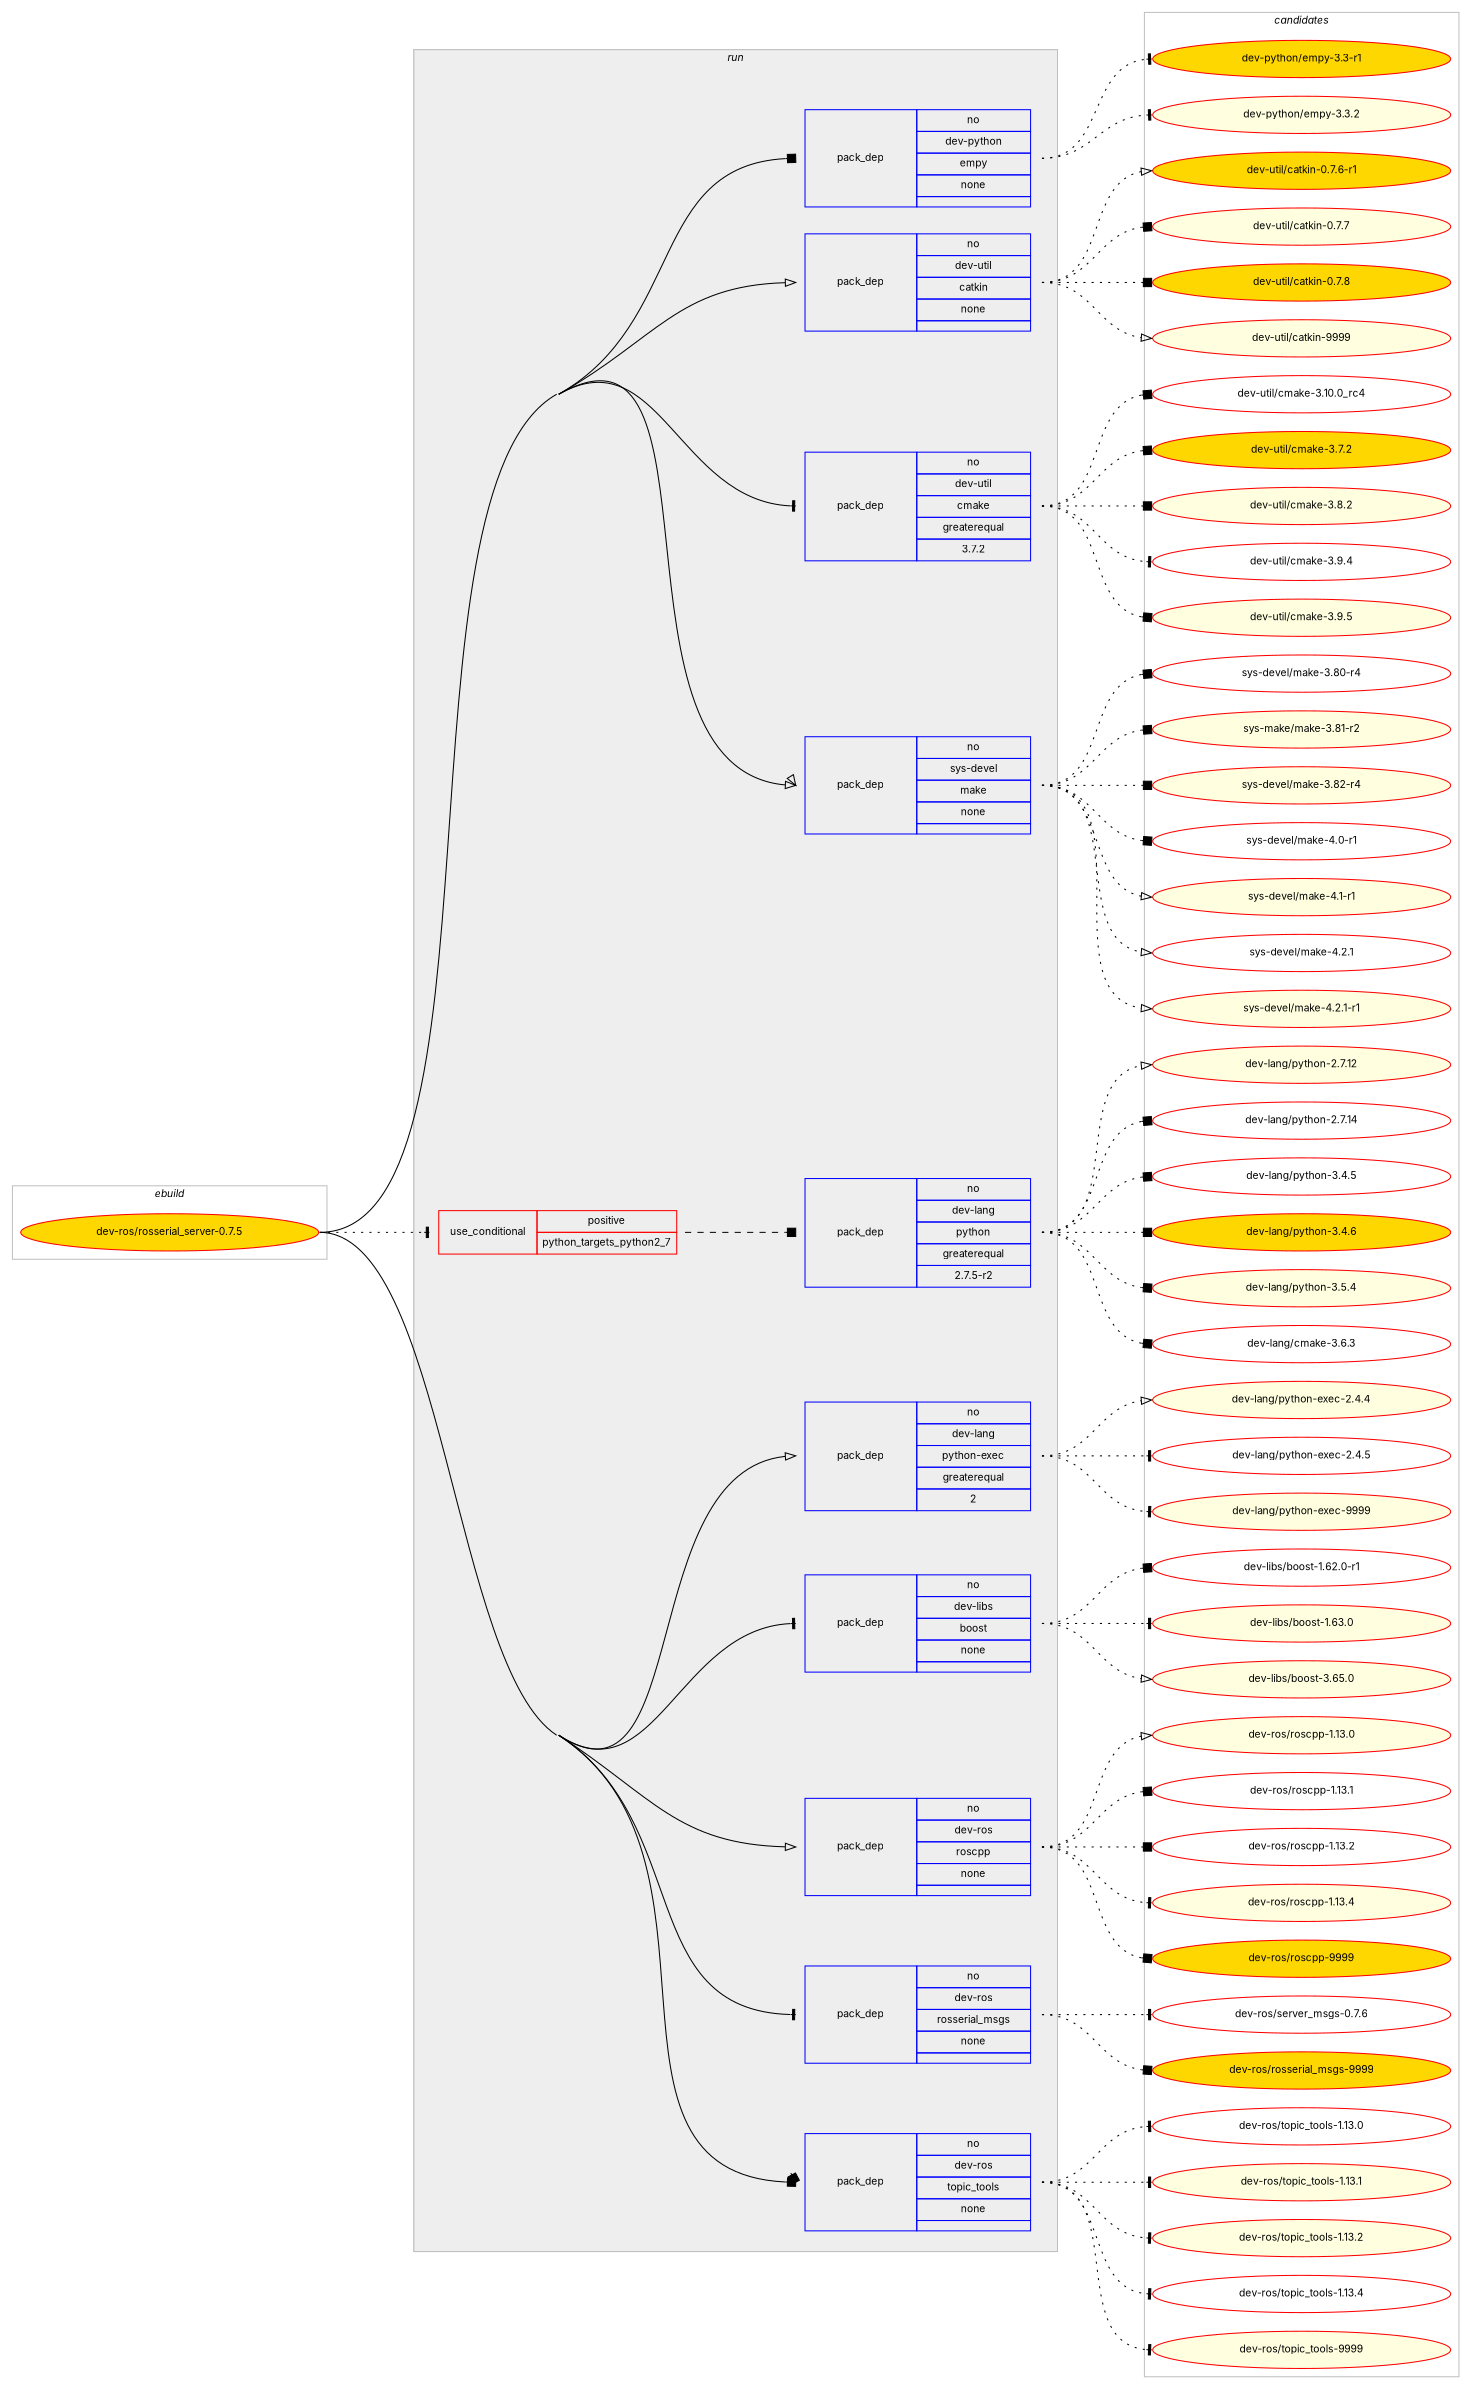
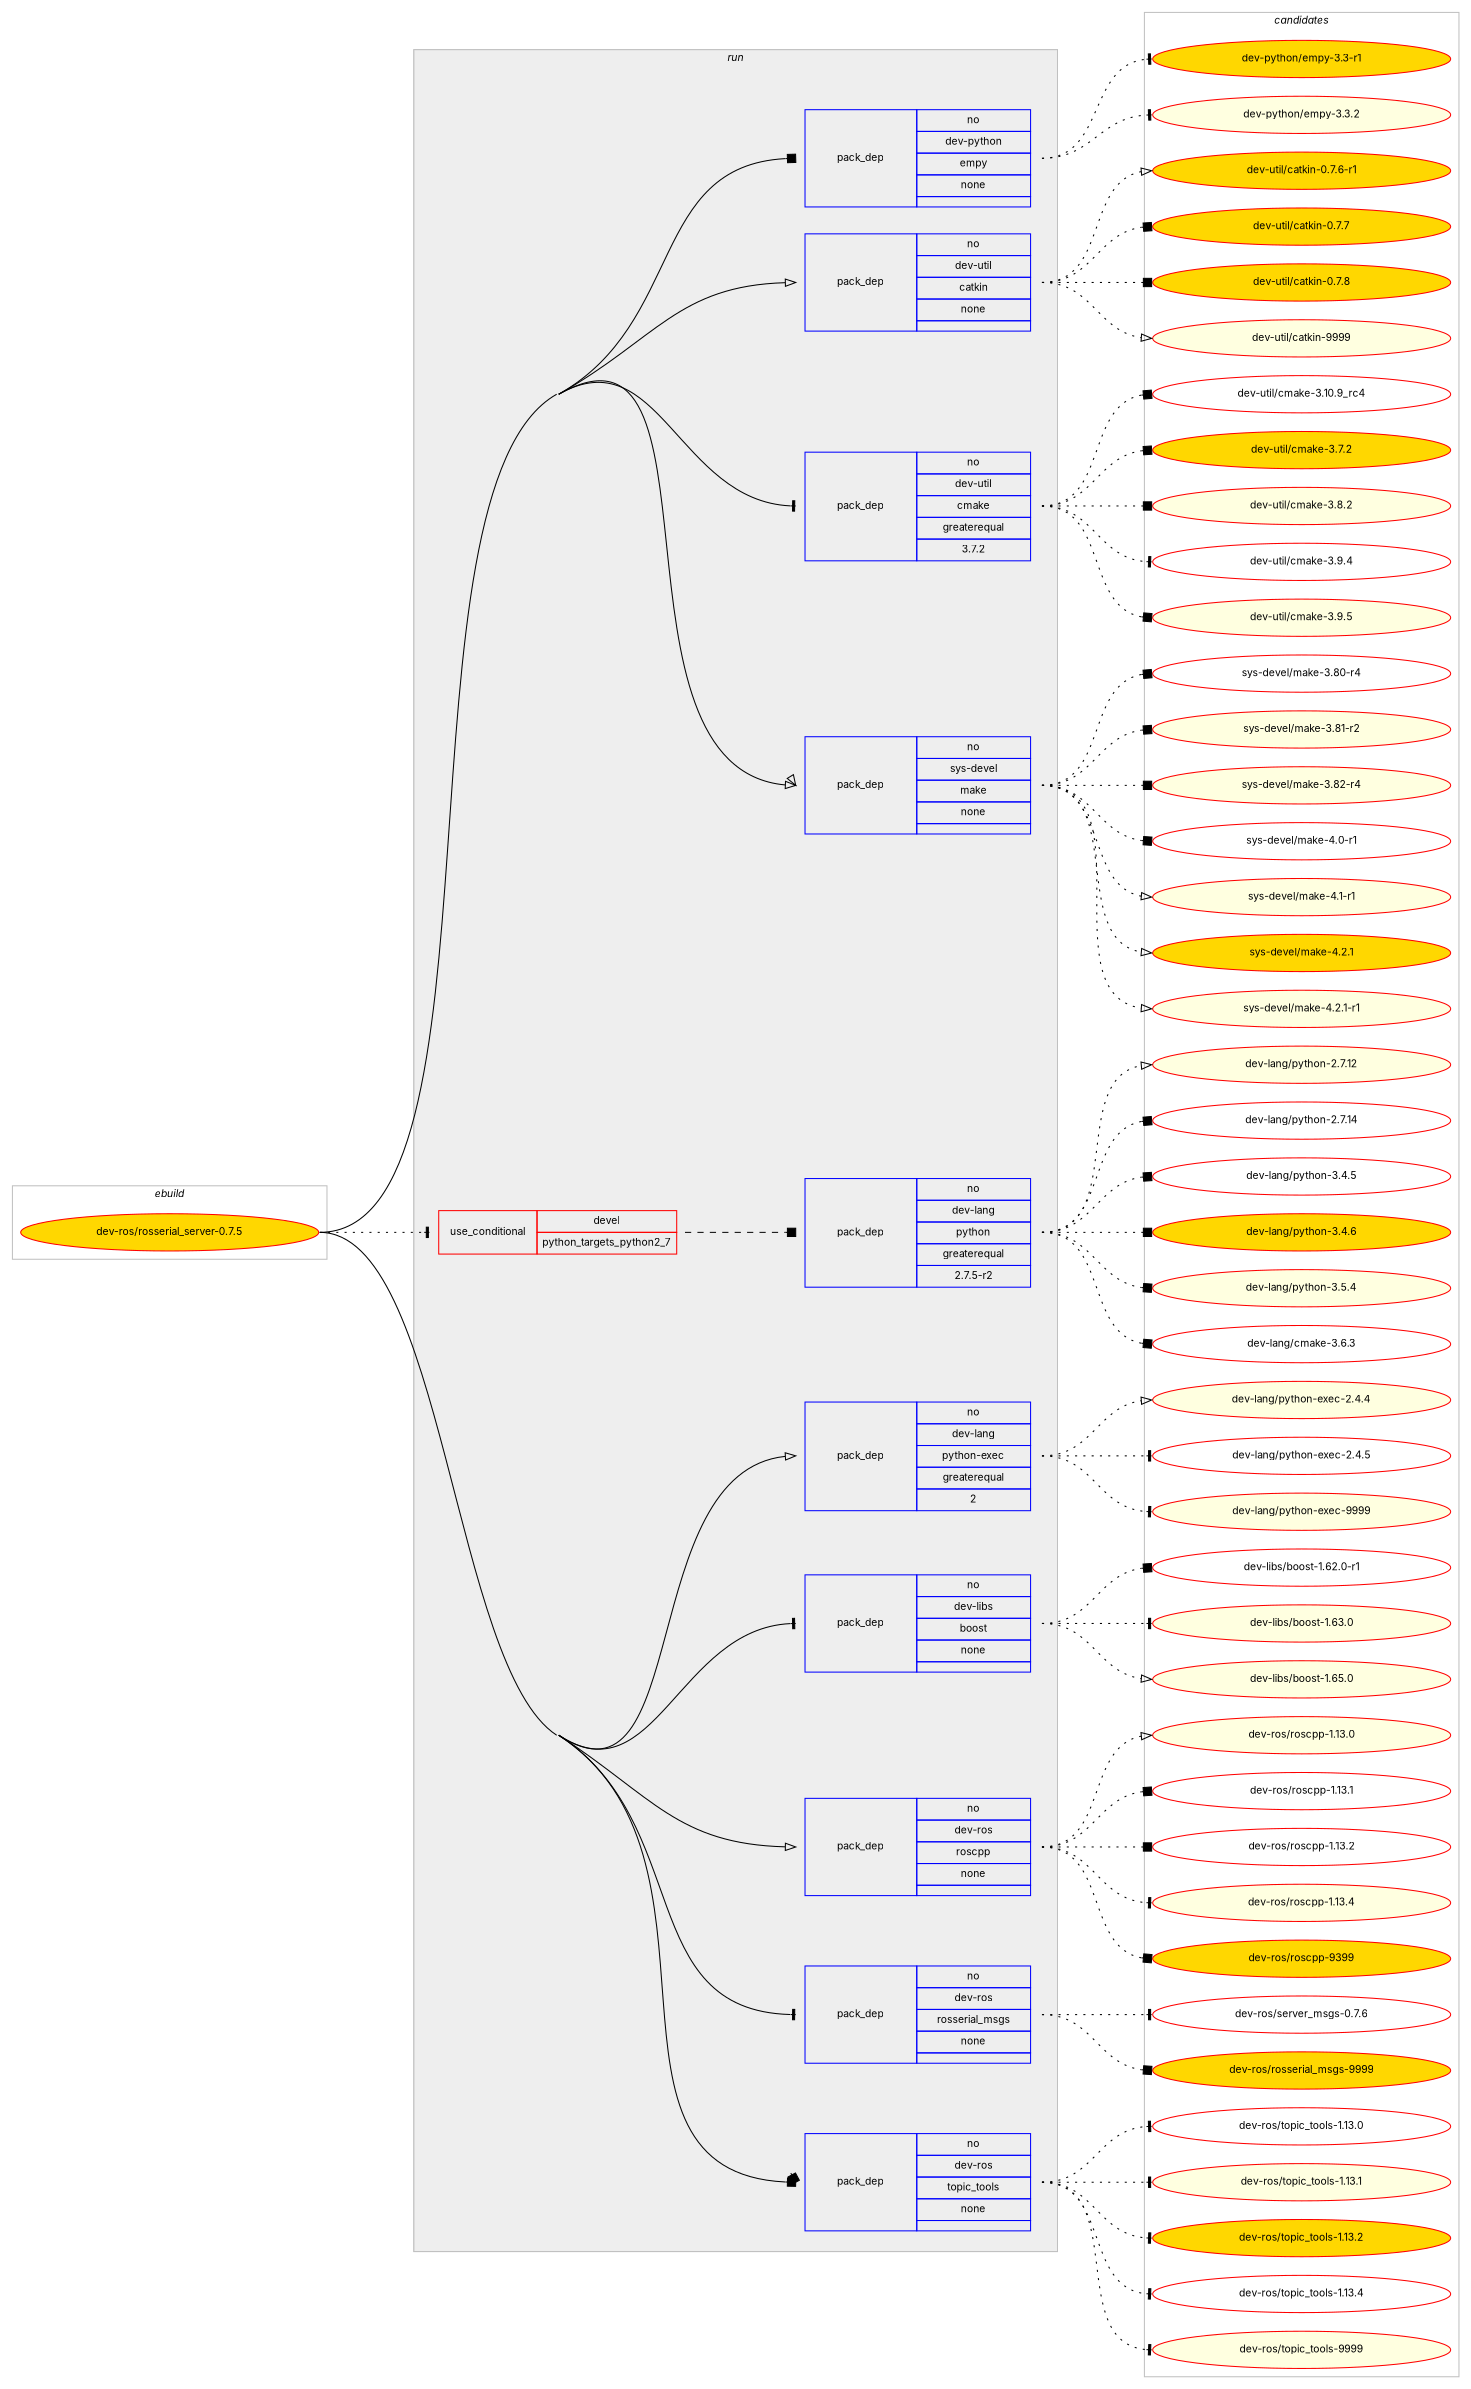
(1302, 227) -> (1302, 227)
(1302, 394) -> (1302, 394)
(1302, 729) -> (1302, 729)
(1302, 953) -> (1302, 953)
(607, 1221) -> (607, 1221)
(1302, 1679) -> (1302, 1679)
(1302, 1959) -> (1302, 1959)
(1302, 2238) -> (1302, 2238)
